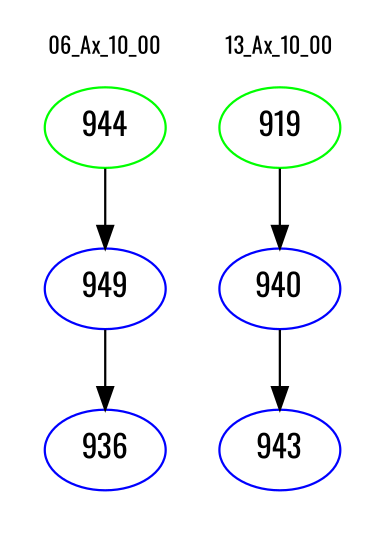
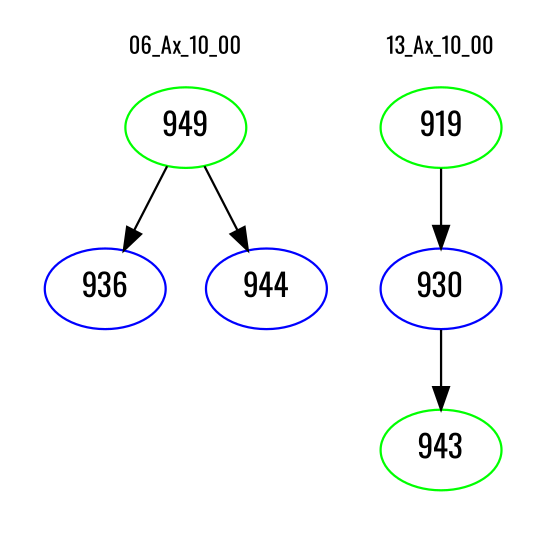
(105, 128) -> (266, 289)
(105, 197) -> (221, 198)
(105, 289) -> (186, 128)
(280, 289) -> (441, 289)
(280, 450) -> (441, 450)
